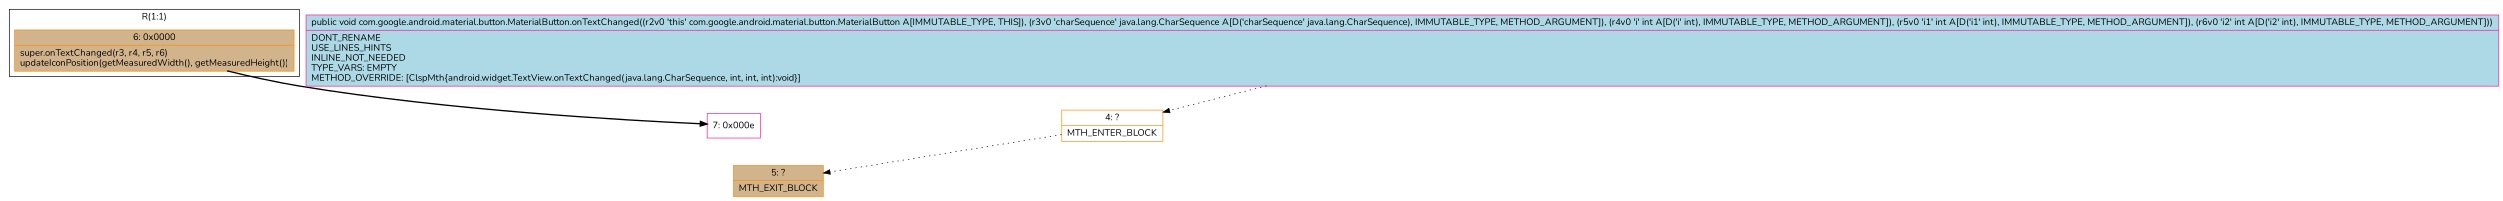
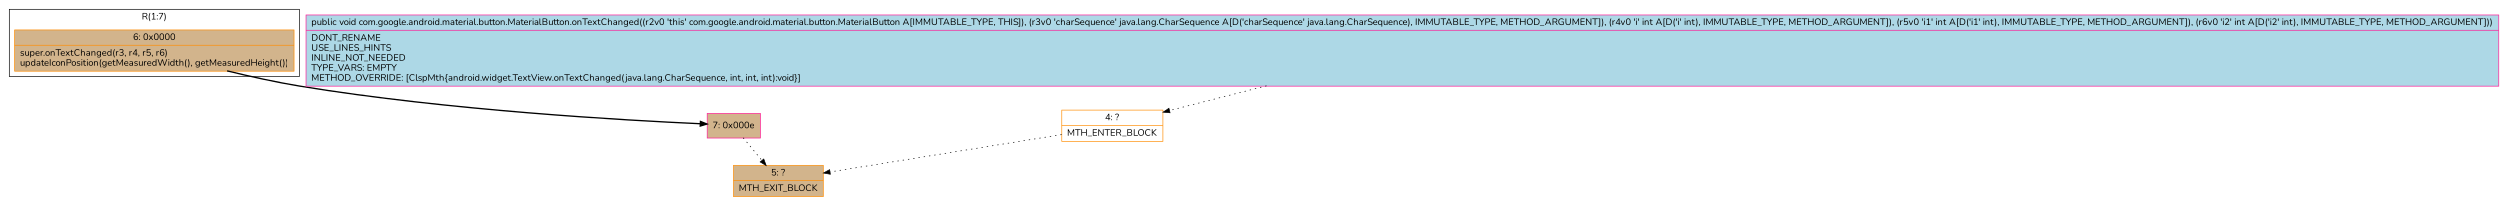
(154, 17) -> (154, 17)
(734, 126) -> (734, 126)
none -> (753, 149)
